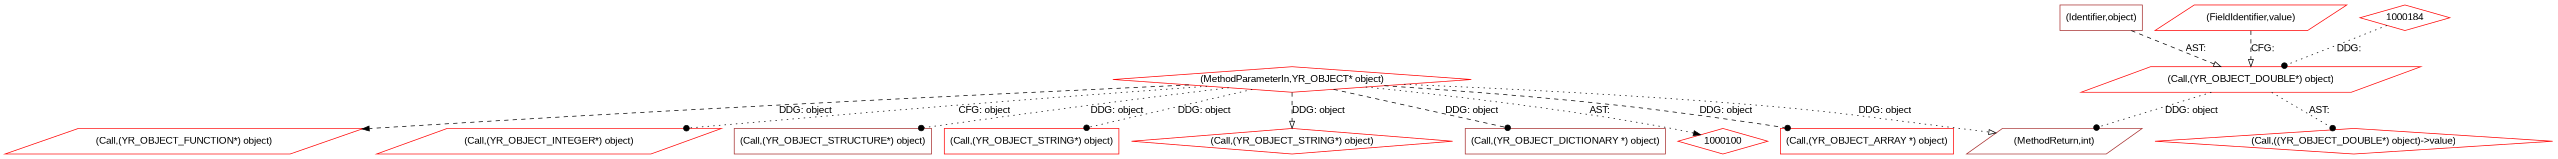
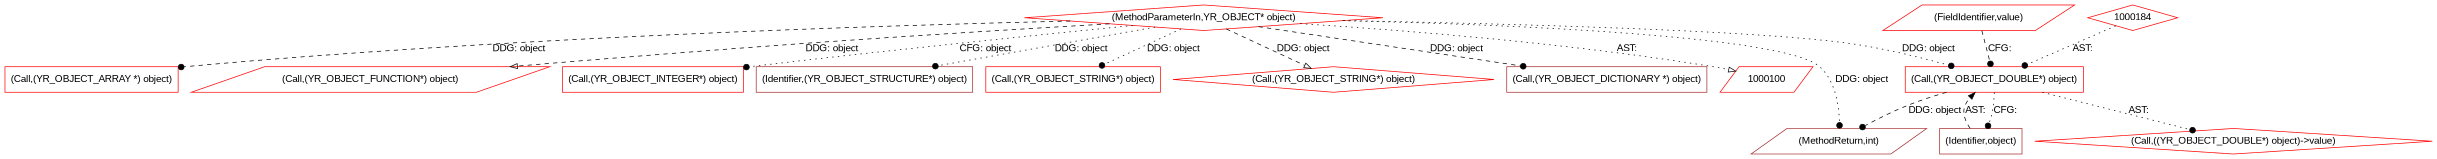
none -> (1647, 29)
(2251, 45) -> (1986, 46)
(2173, 47) -> (1964, 113)
(2351, 49) -> (2084, 49)
(2251, 79) -> (1994, 79)
(1697, 101) -> (1613, 32)
(779, 105) -> (813, 43)
(1530, 106) -> (1515, 41)
none -> (1993, 108)
(2155, 110) -> (1905, 106)
(549, 141) -> (653, 79)
(833, 141) -> (864, 79)
(1723, 141) -> (1766, 79)
